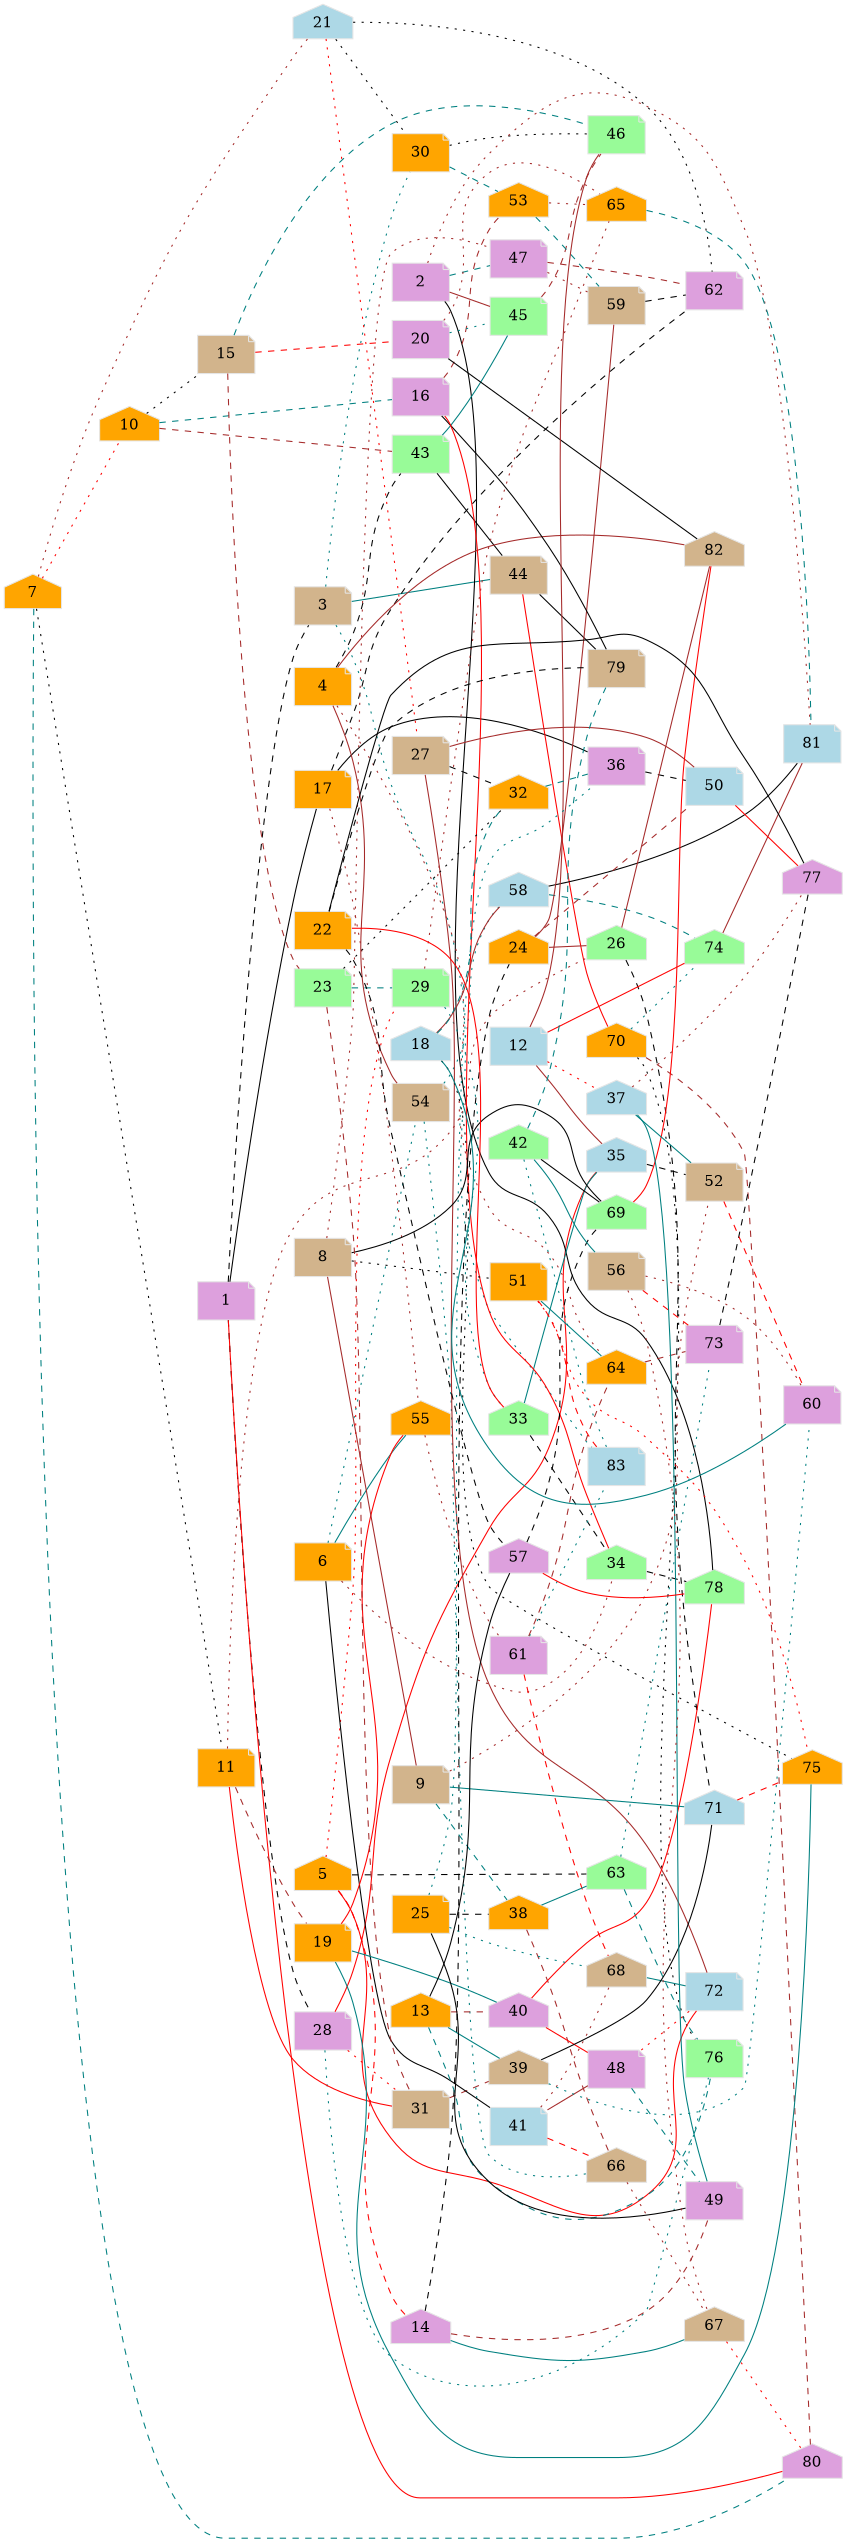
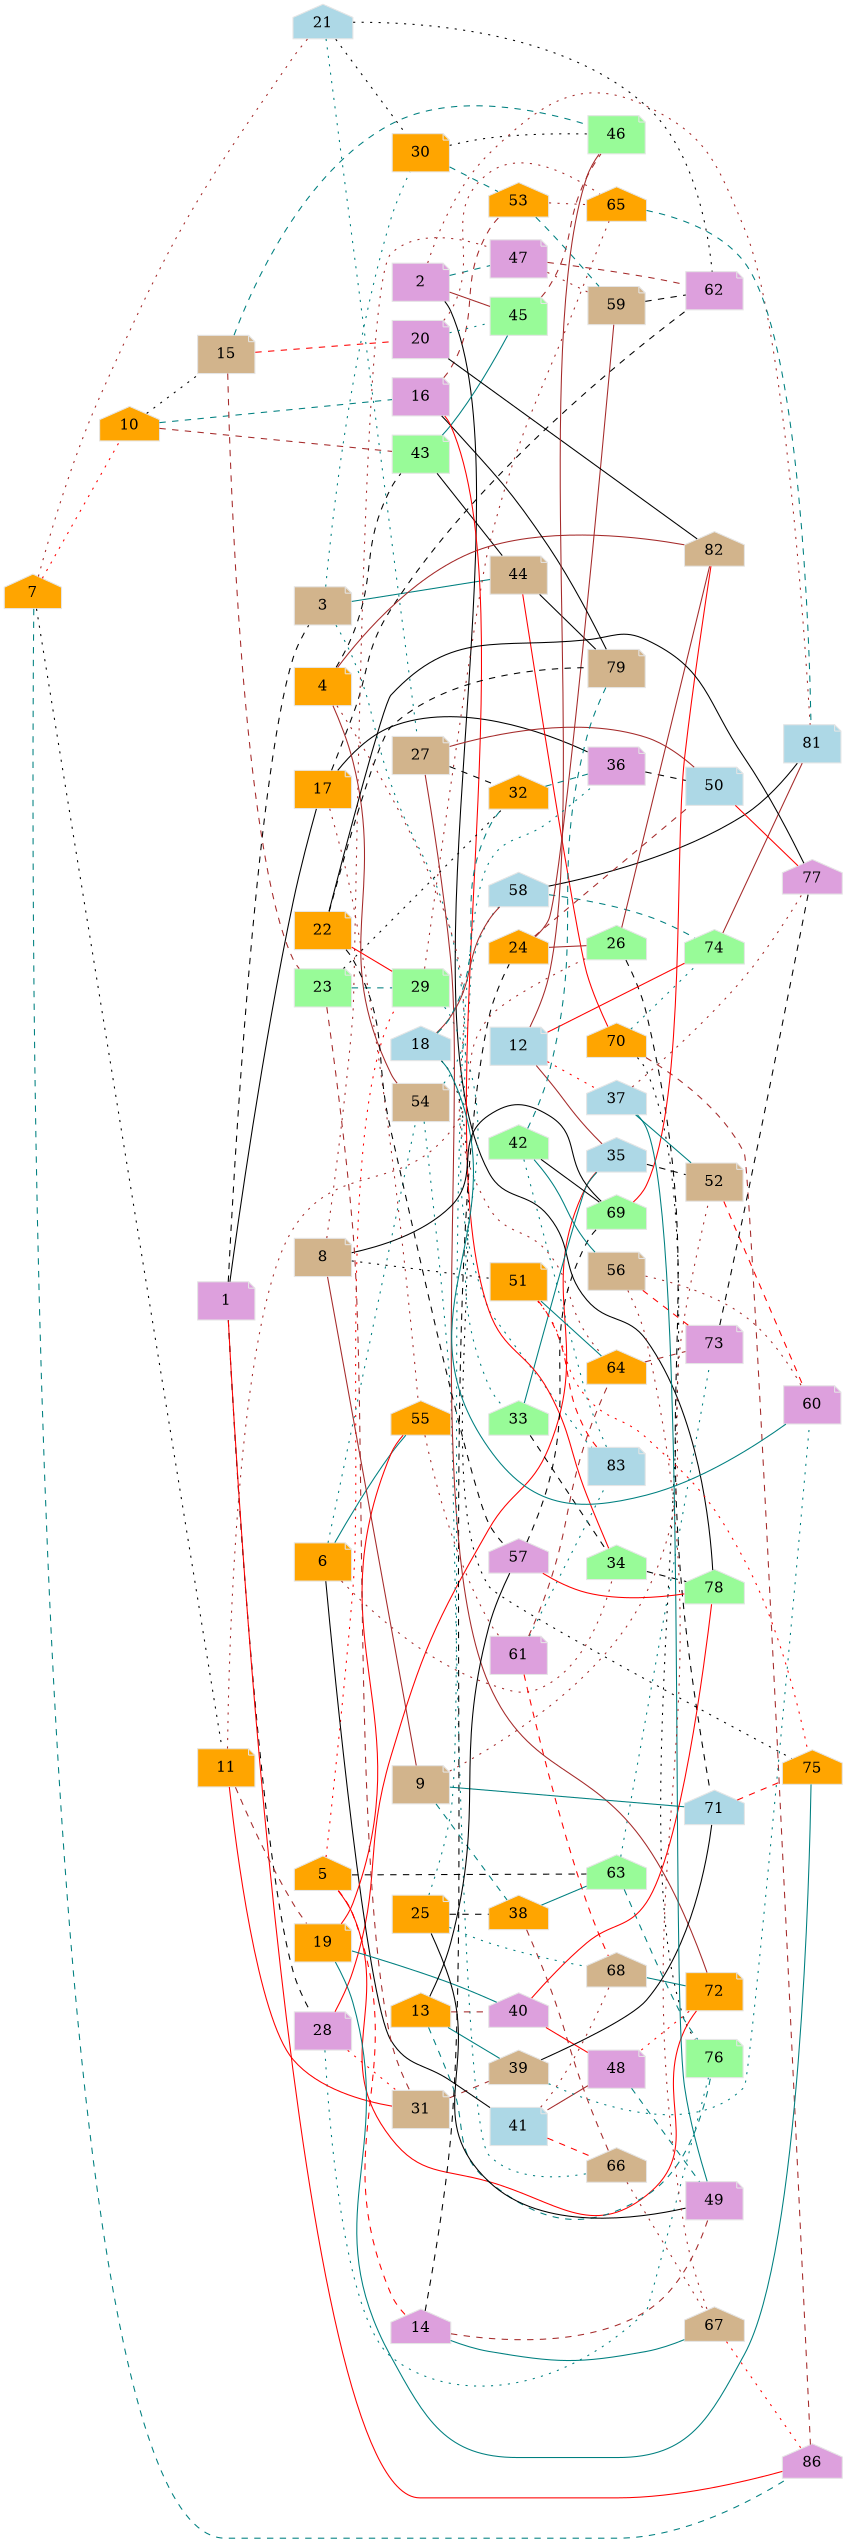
(367, 353) -> (367, 353)
(478, 1215) -> (372, 959)
(714, 1992) -> (714, 1992)
(812, 2463) -> (812, 2463)
